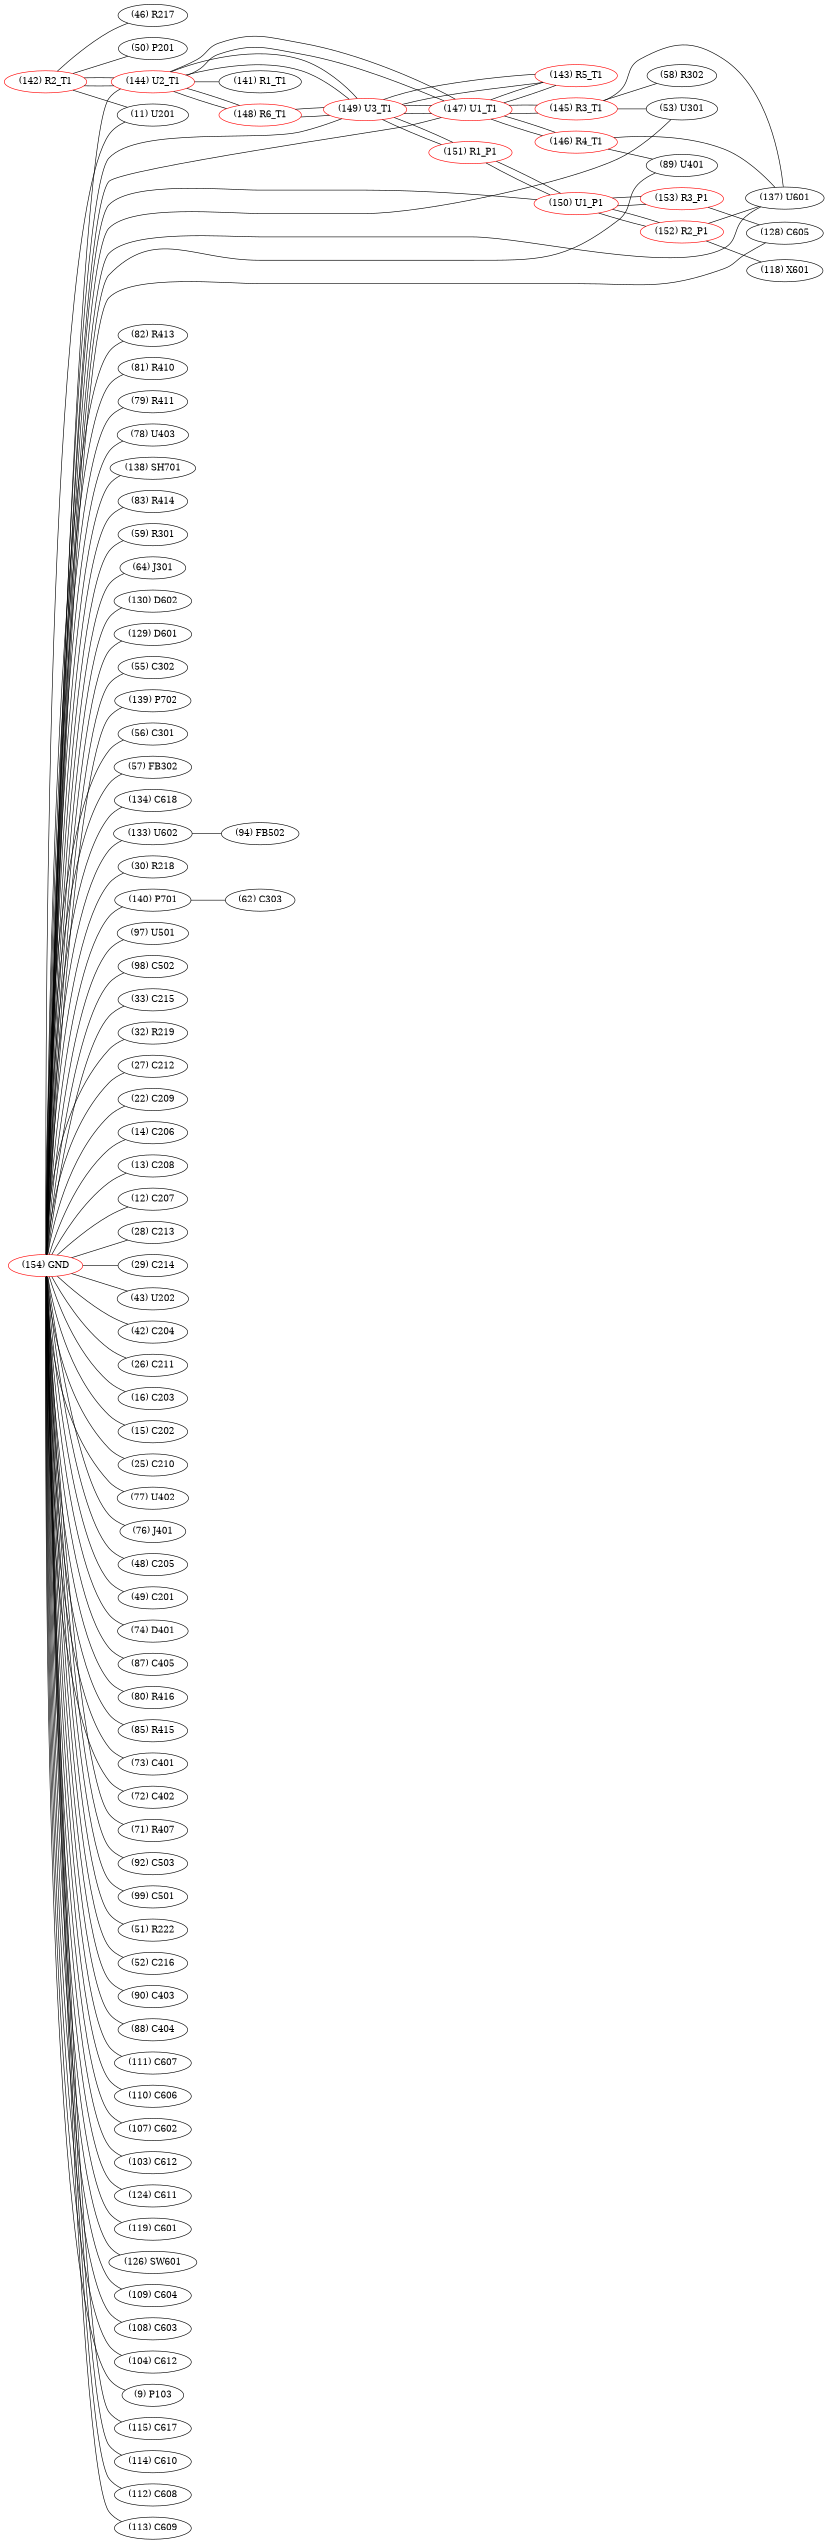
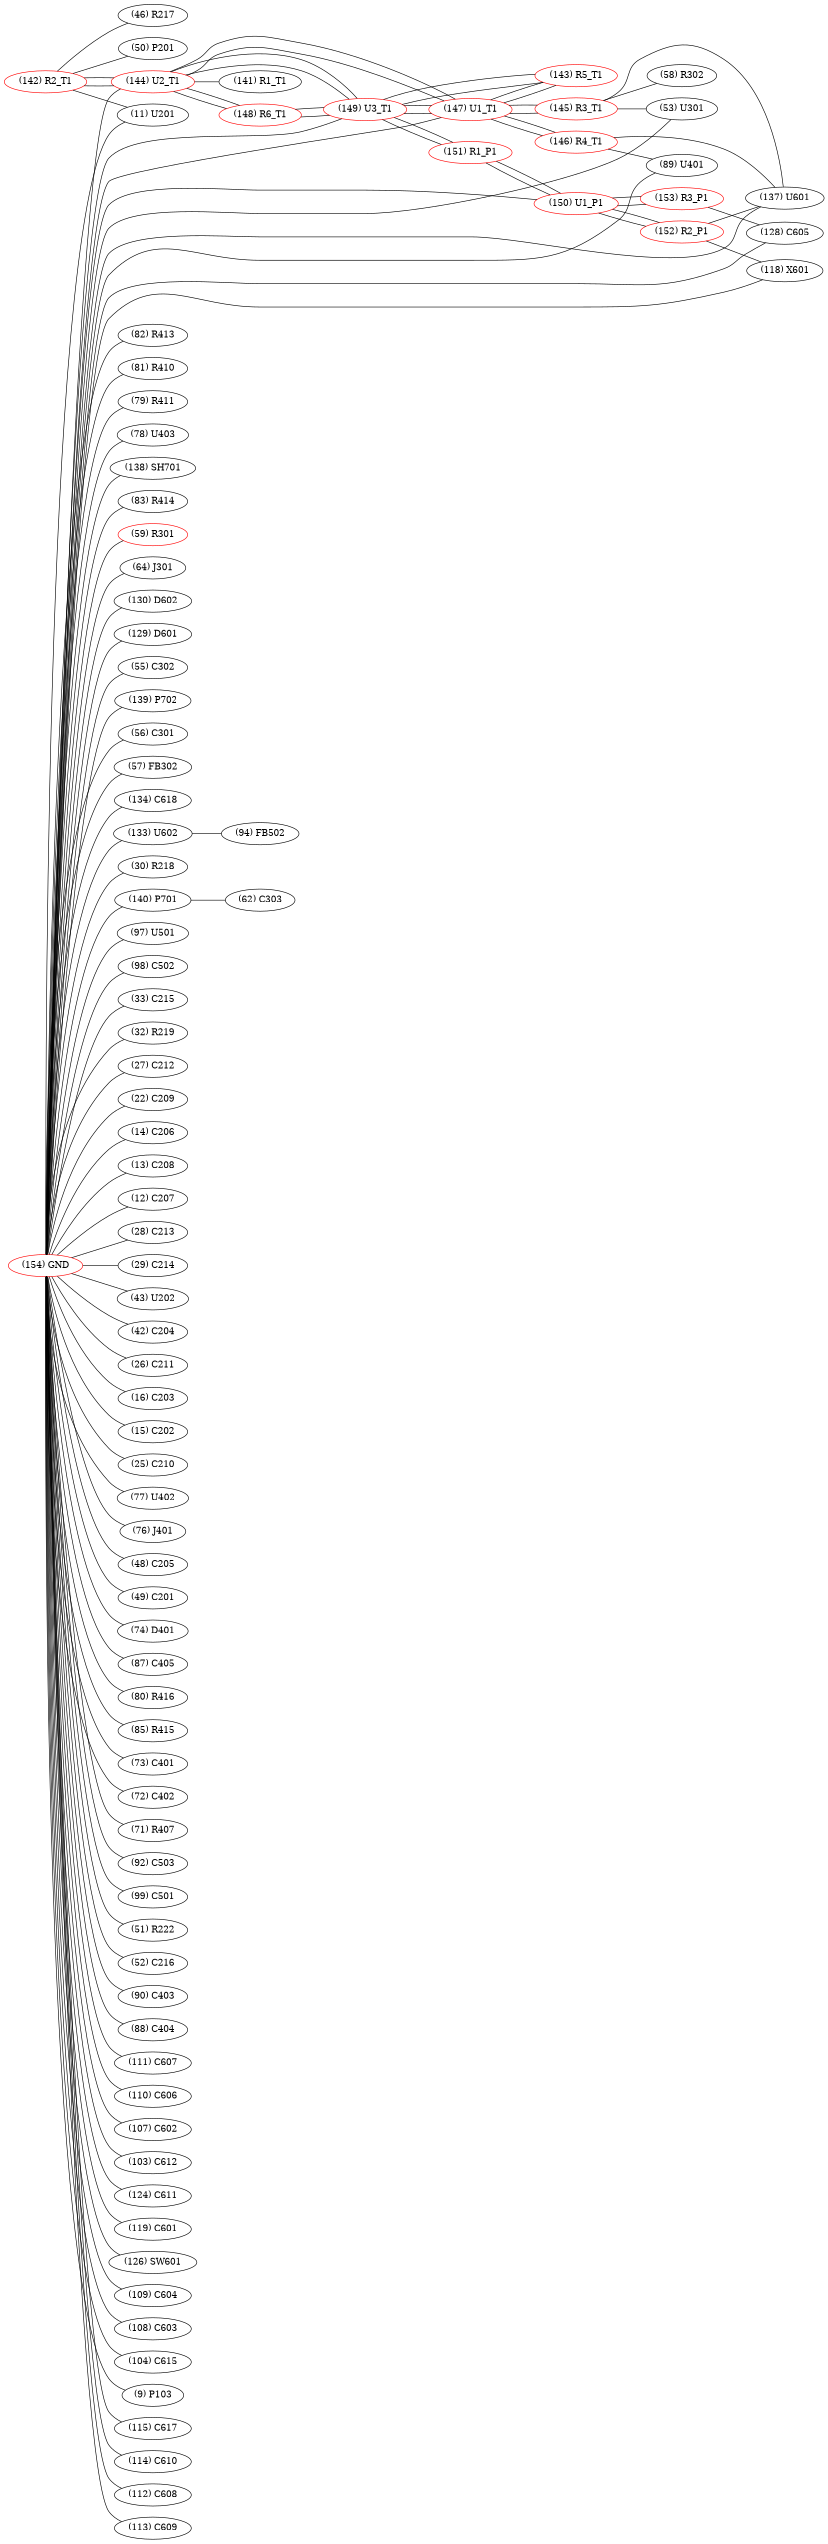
none -> (104, 335)
(153, 535) -> (153, 535)
(153, 2362) -> (153, 2362)
